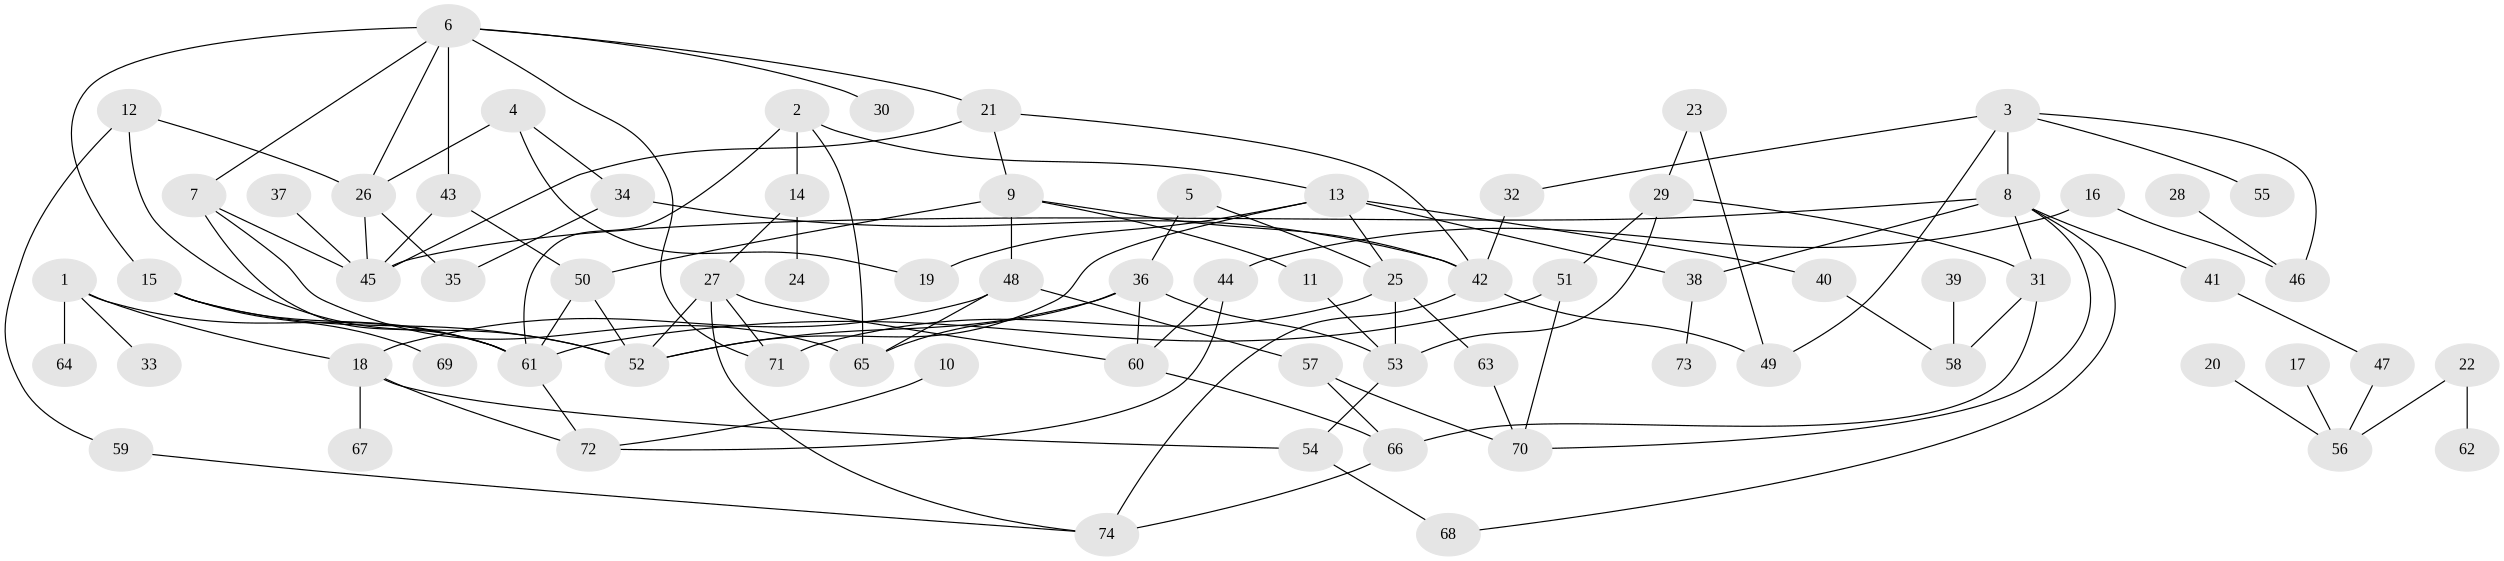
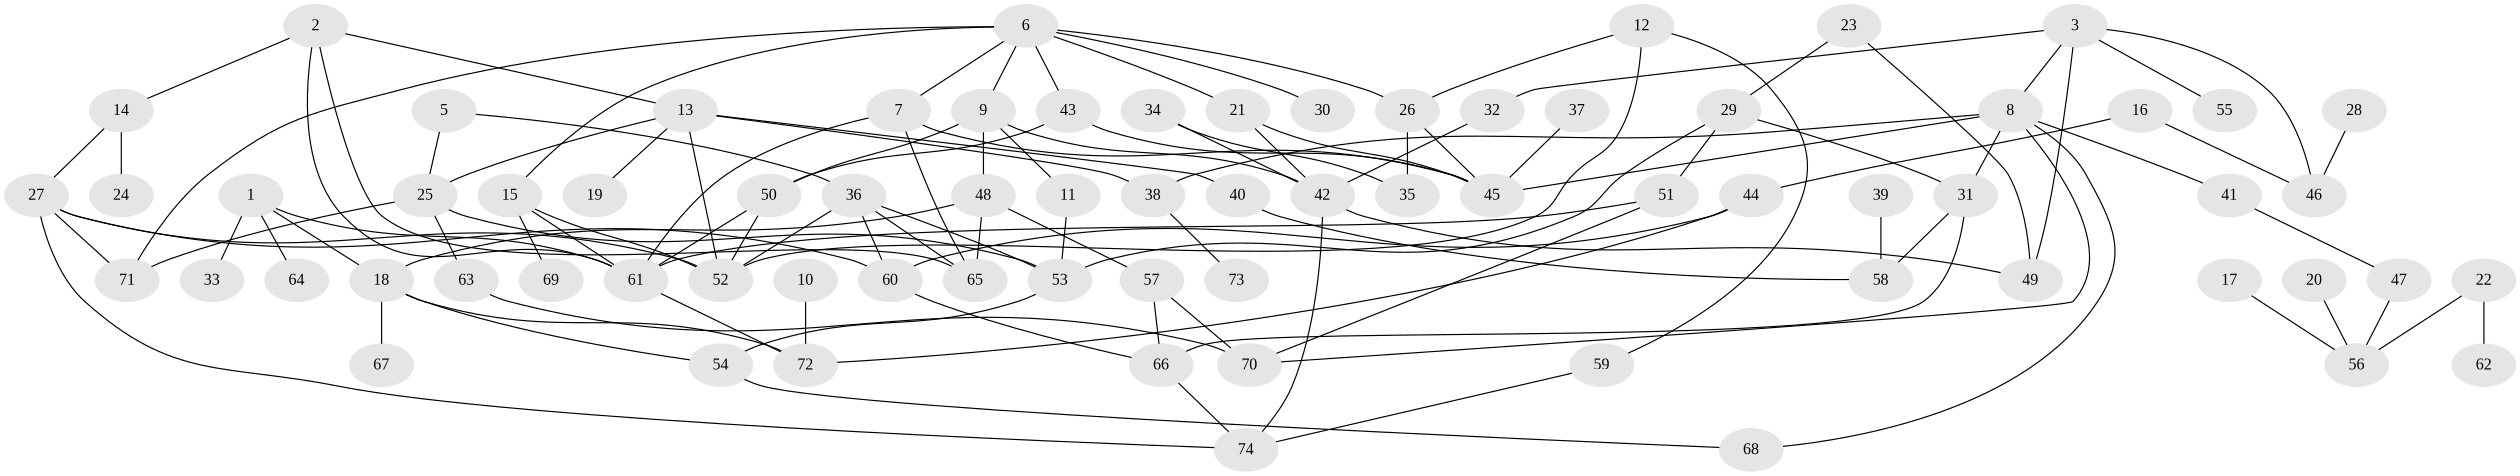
(513, 111) -> none
(1000, 152) -> (1005, 68)
